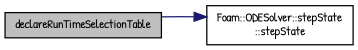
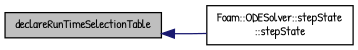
(178, 17) -> (191, 34)
